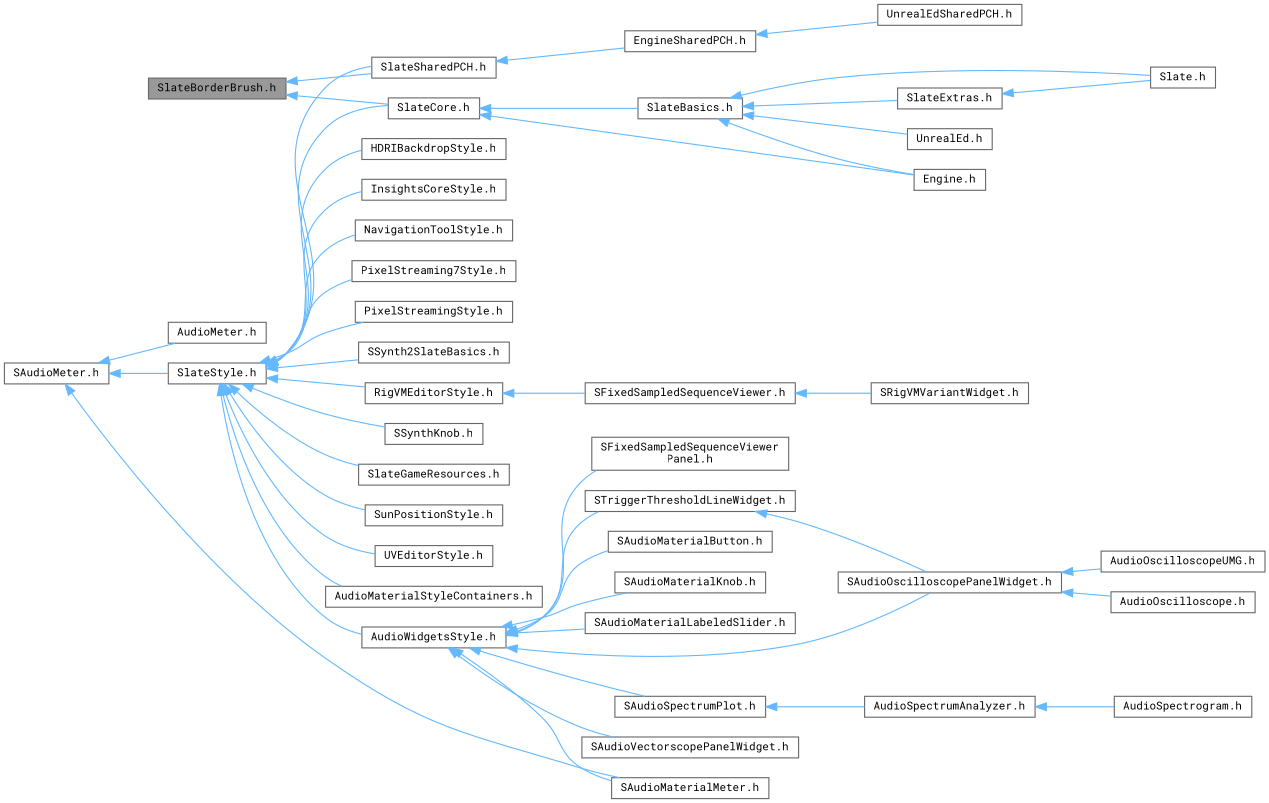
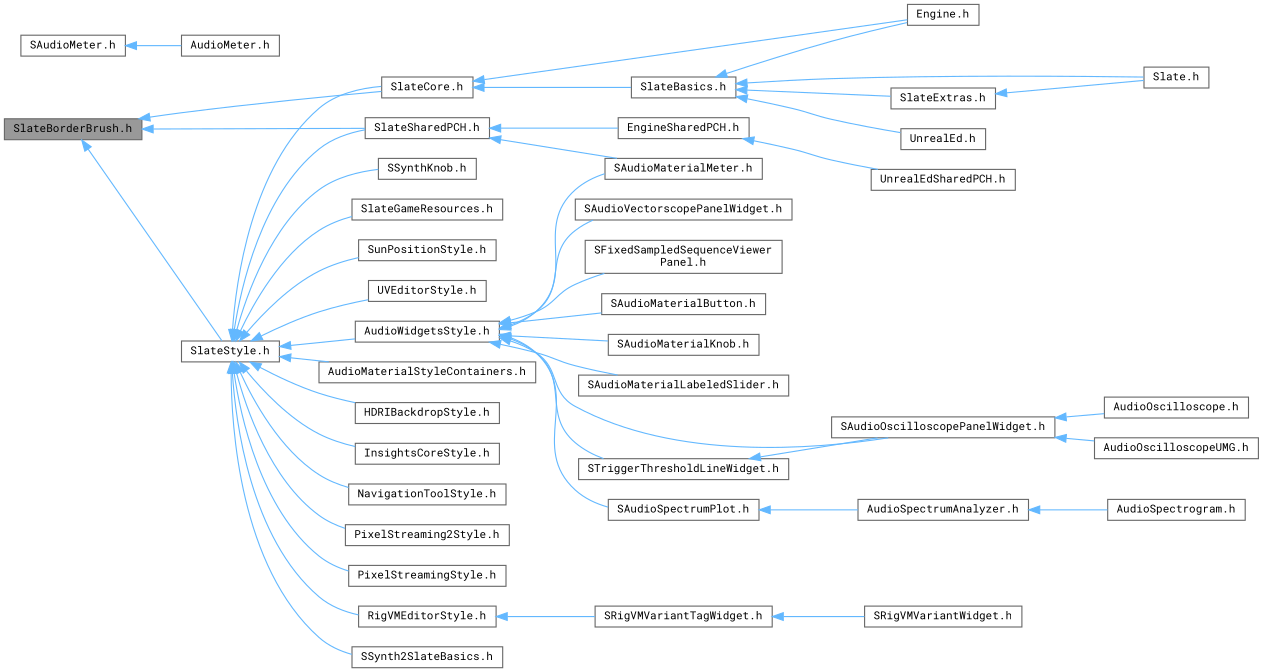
(434, 271) -> (427, 535)
(144, 373) -> (155, 245)
(690, 393) -> (684, 617)
(306, 643) -> (559, 149)
